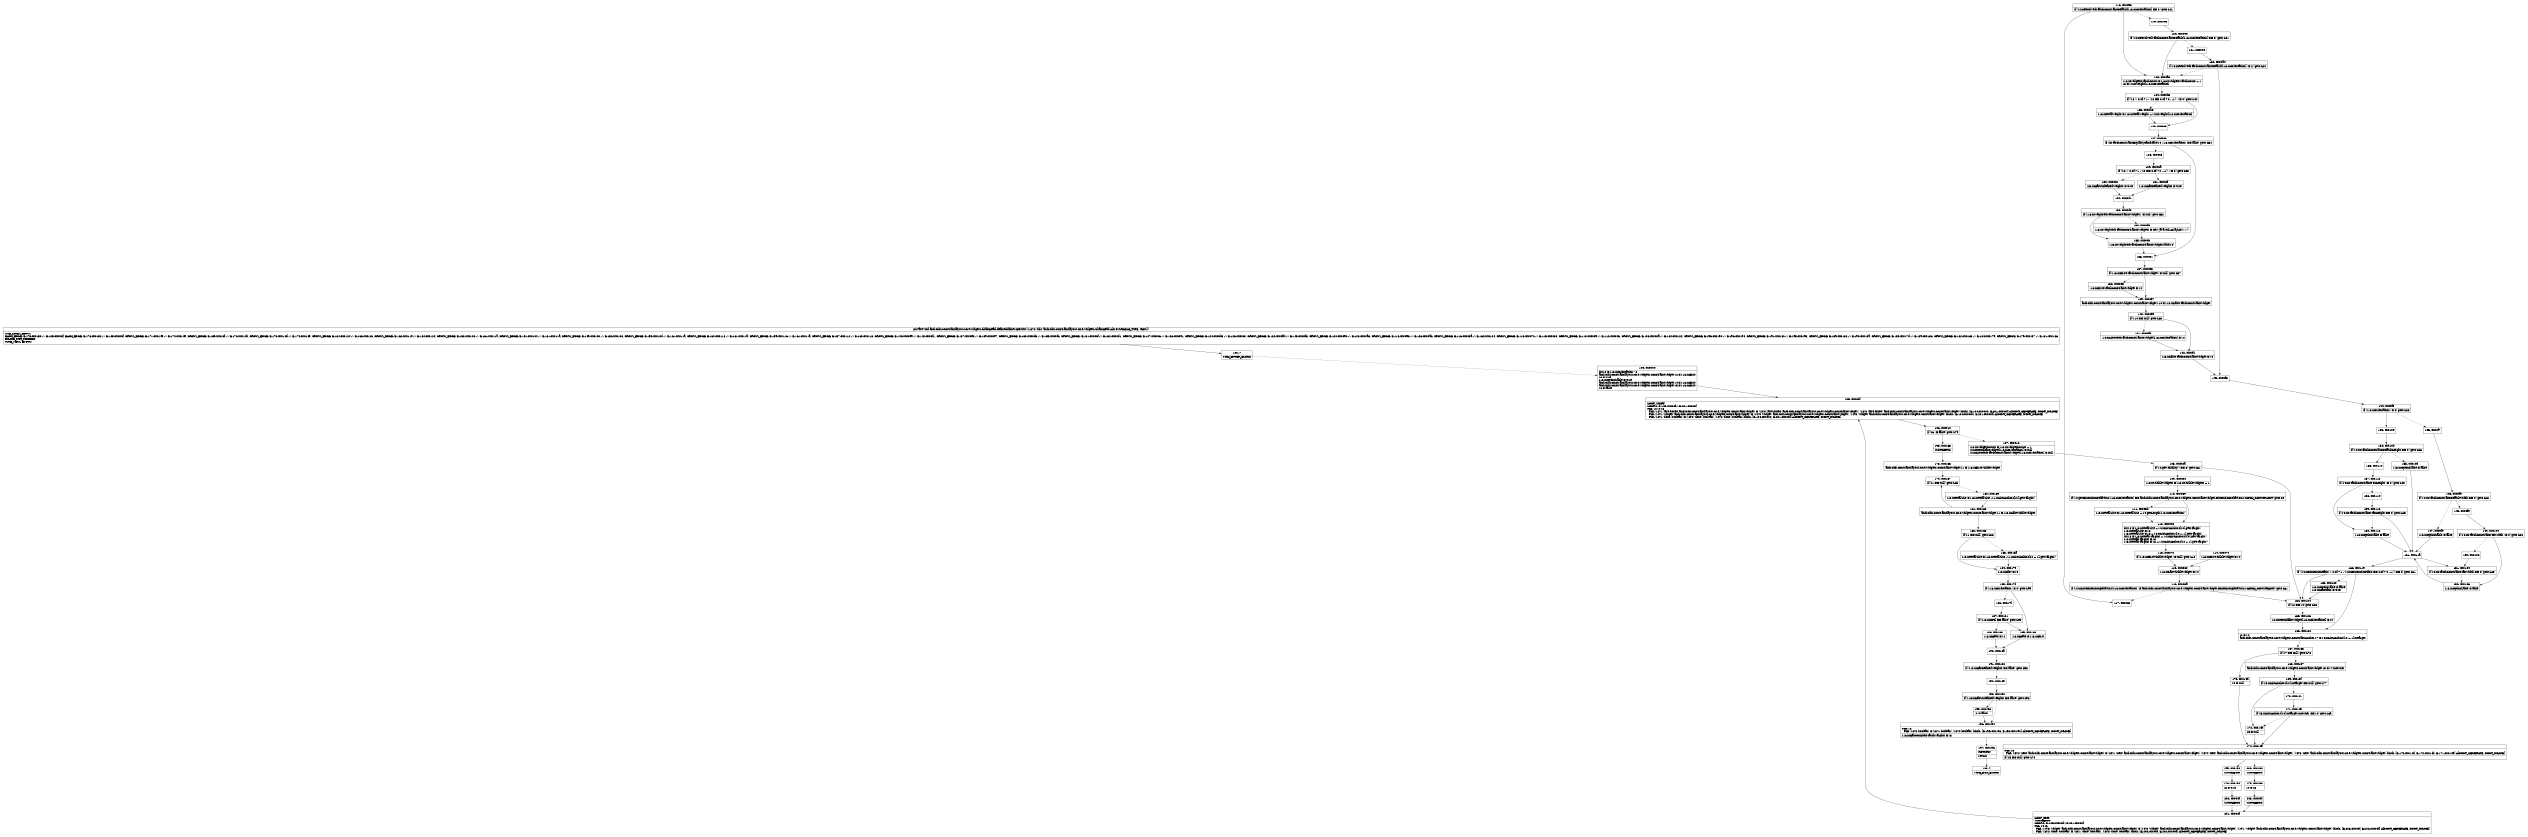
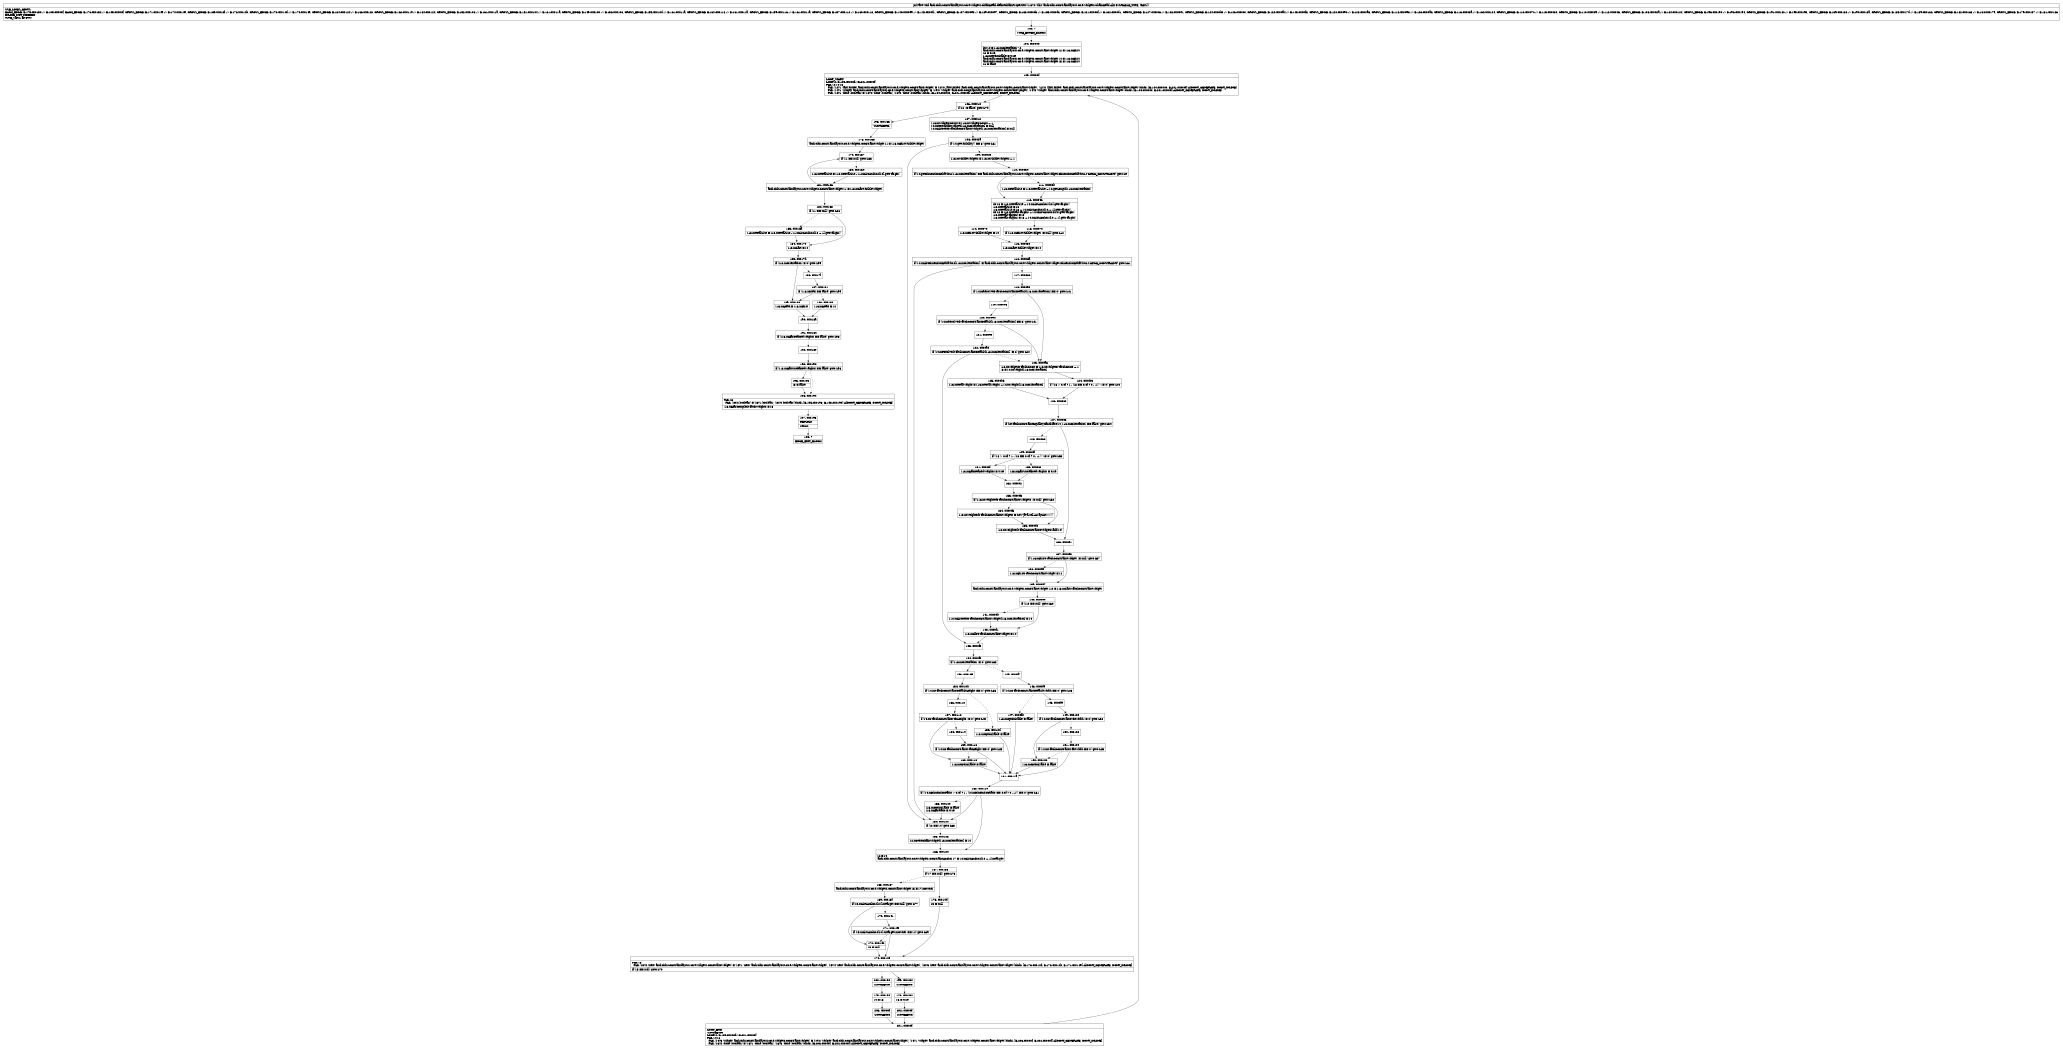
(2154, 104) -> none
(2065, 318) -> (1022, 281)
(2434, 562) -> (1049, 771)
(1987, 773) -> (808, 441)
